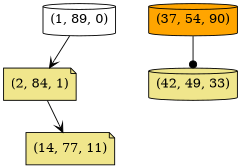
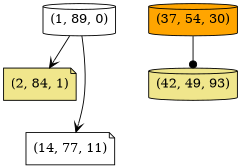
(193, 20) -> (193, 20)
(193, 84) -> (193, 84)
(53, 112) -> (85, 80)
(70, 149) -> (70, 149)
